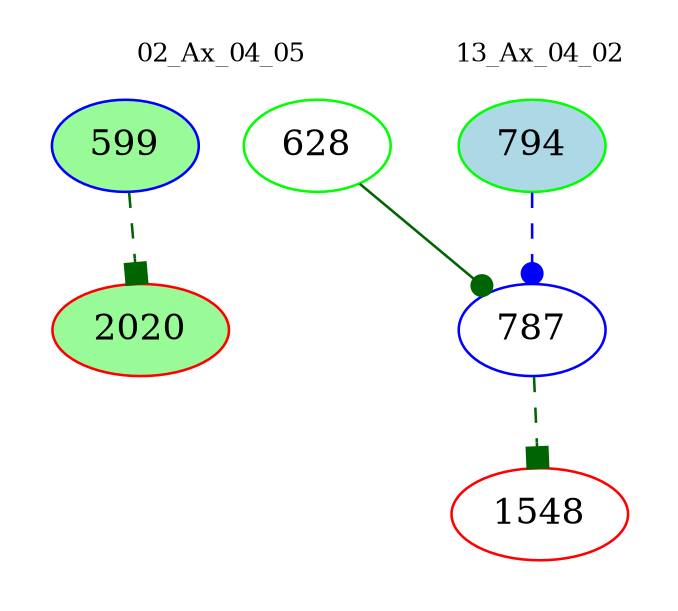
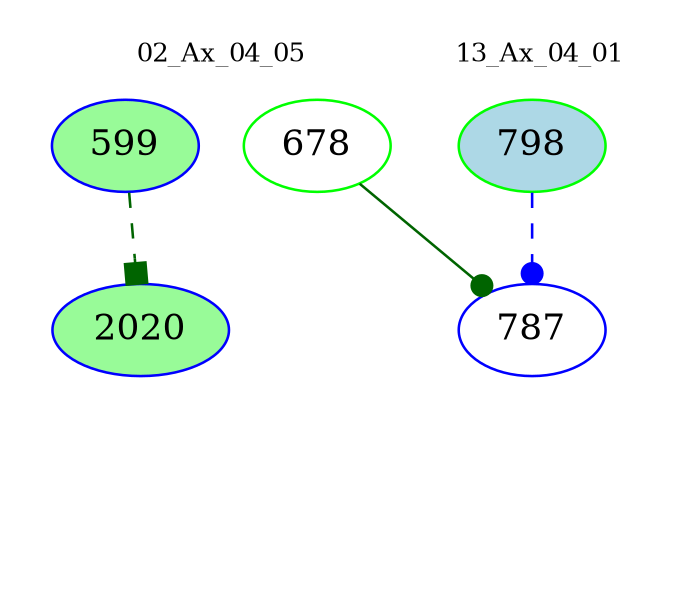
(540, 55) -> (540, 55)
(317, 146) -> (317, 146)
(532, 146) -> (532, 146)
(141, 330) -> (141, 330)
(540, 514) -> none
